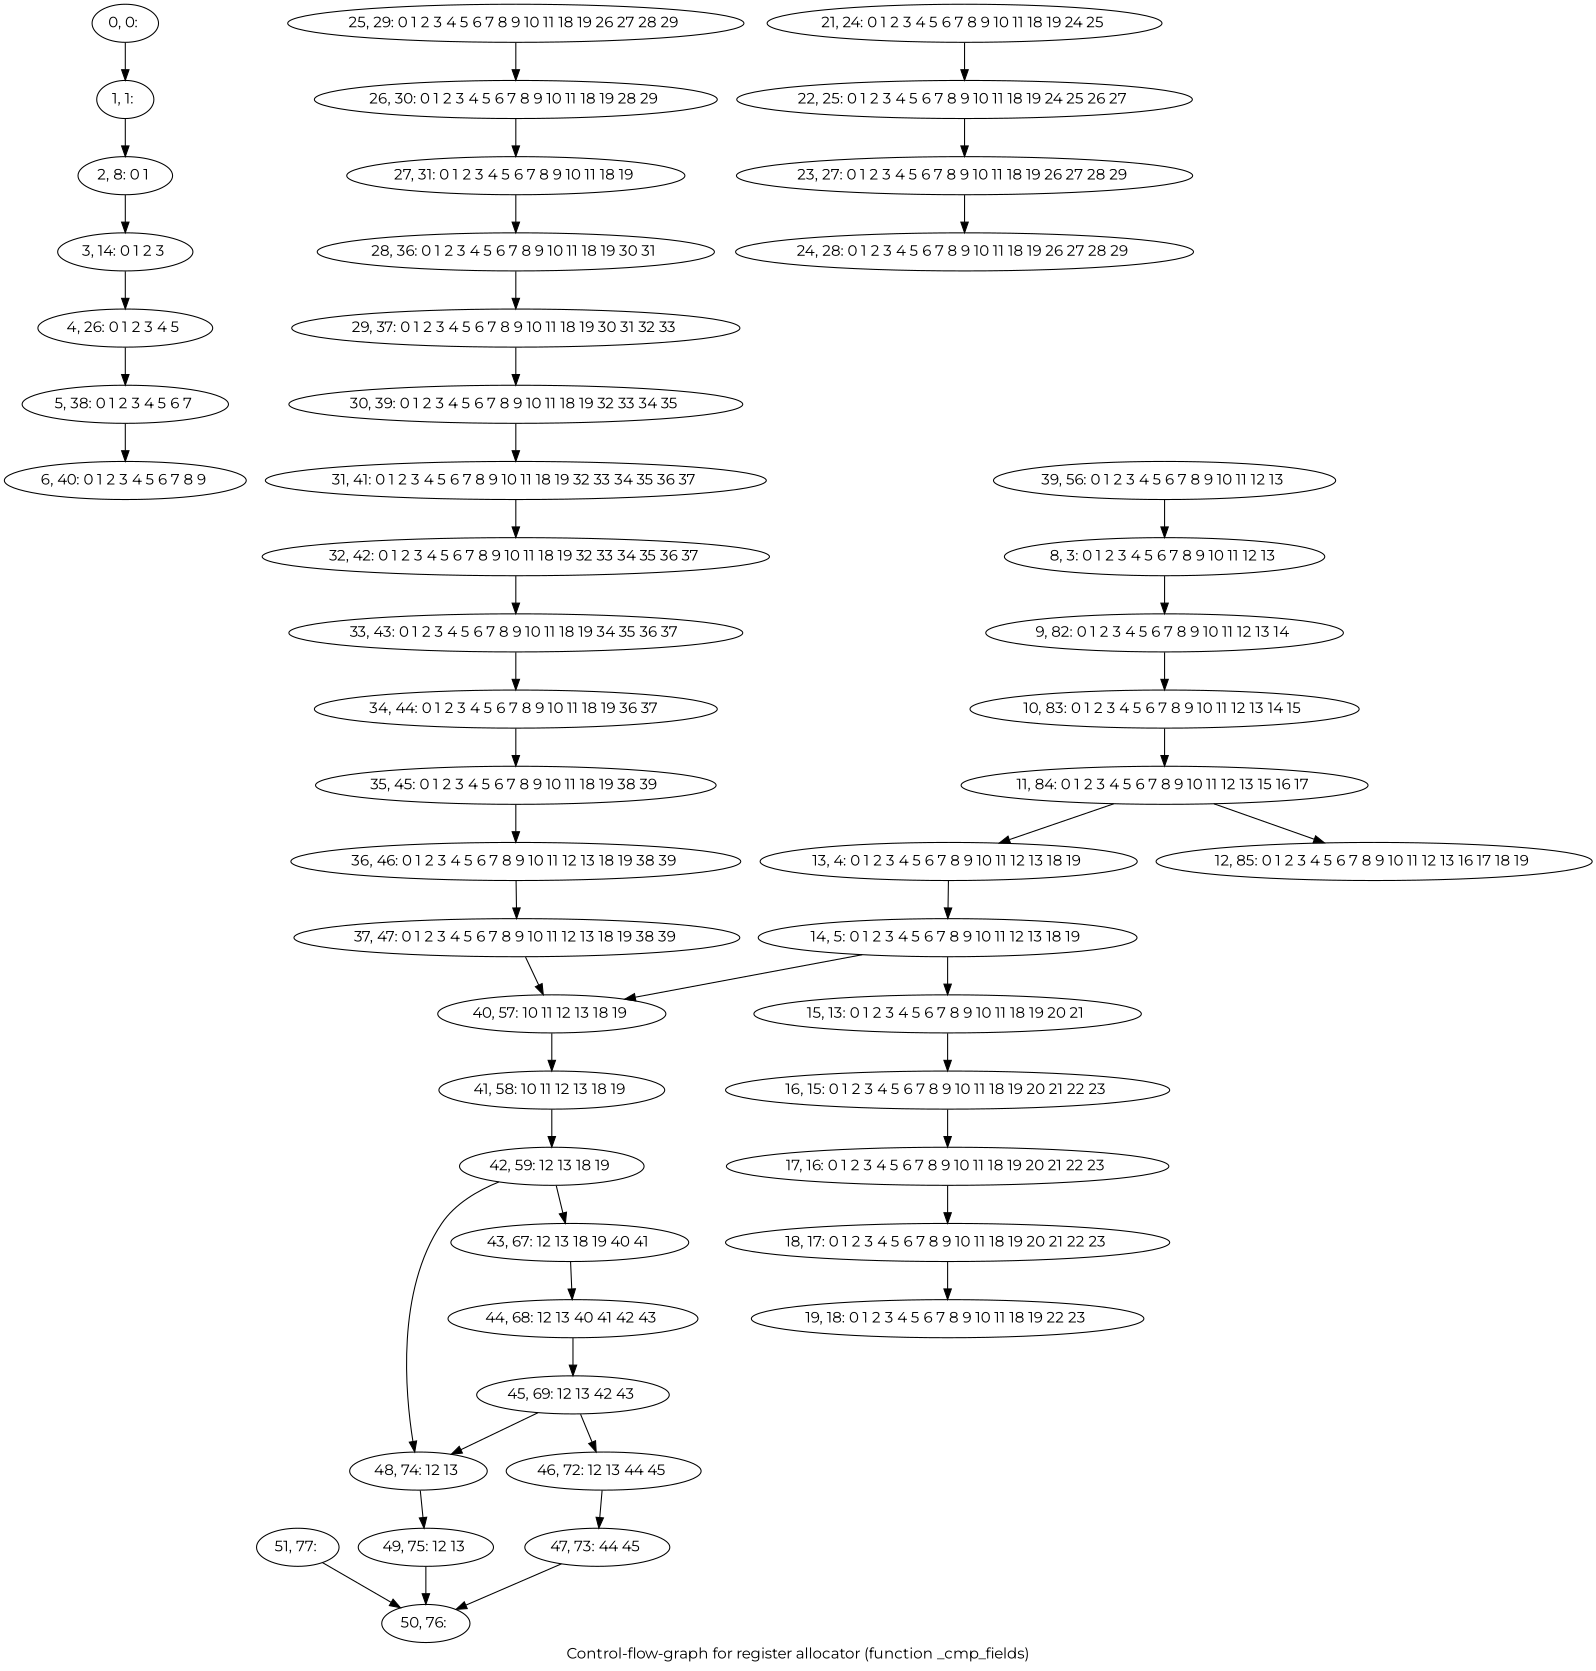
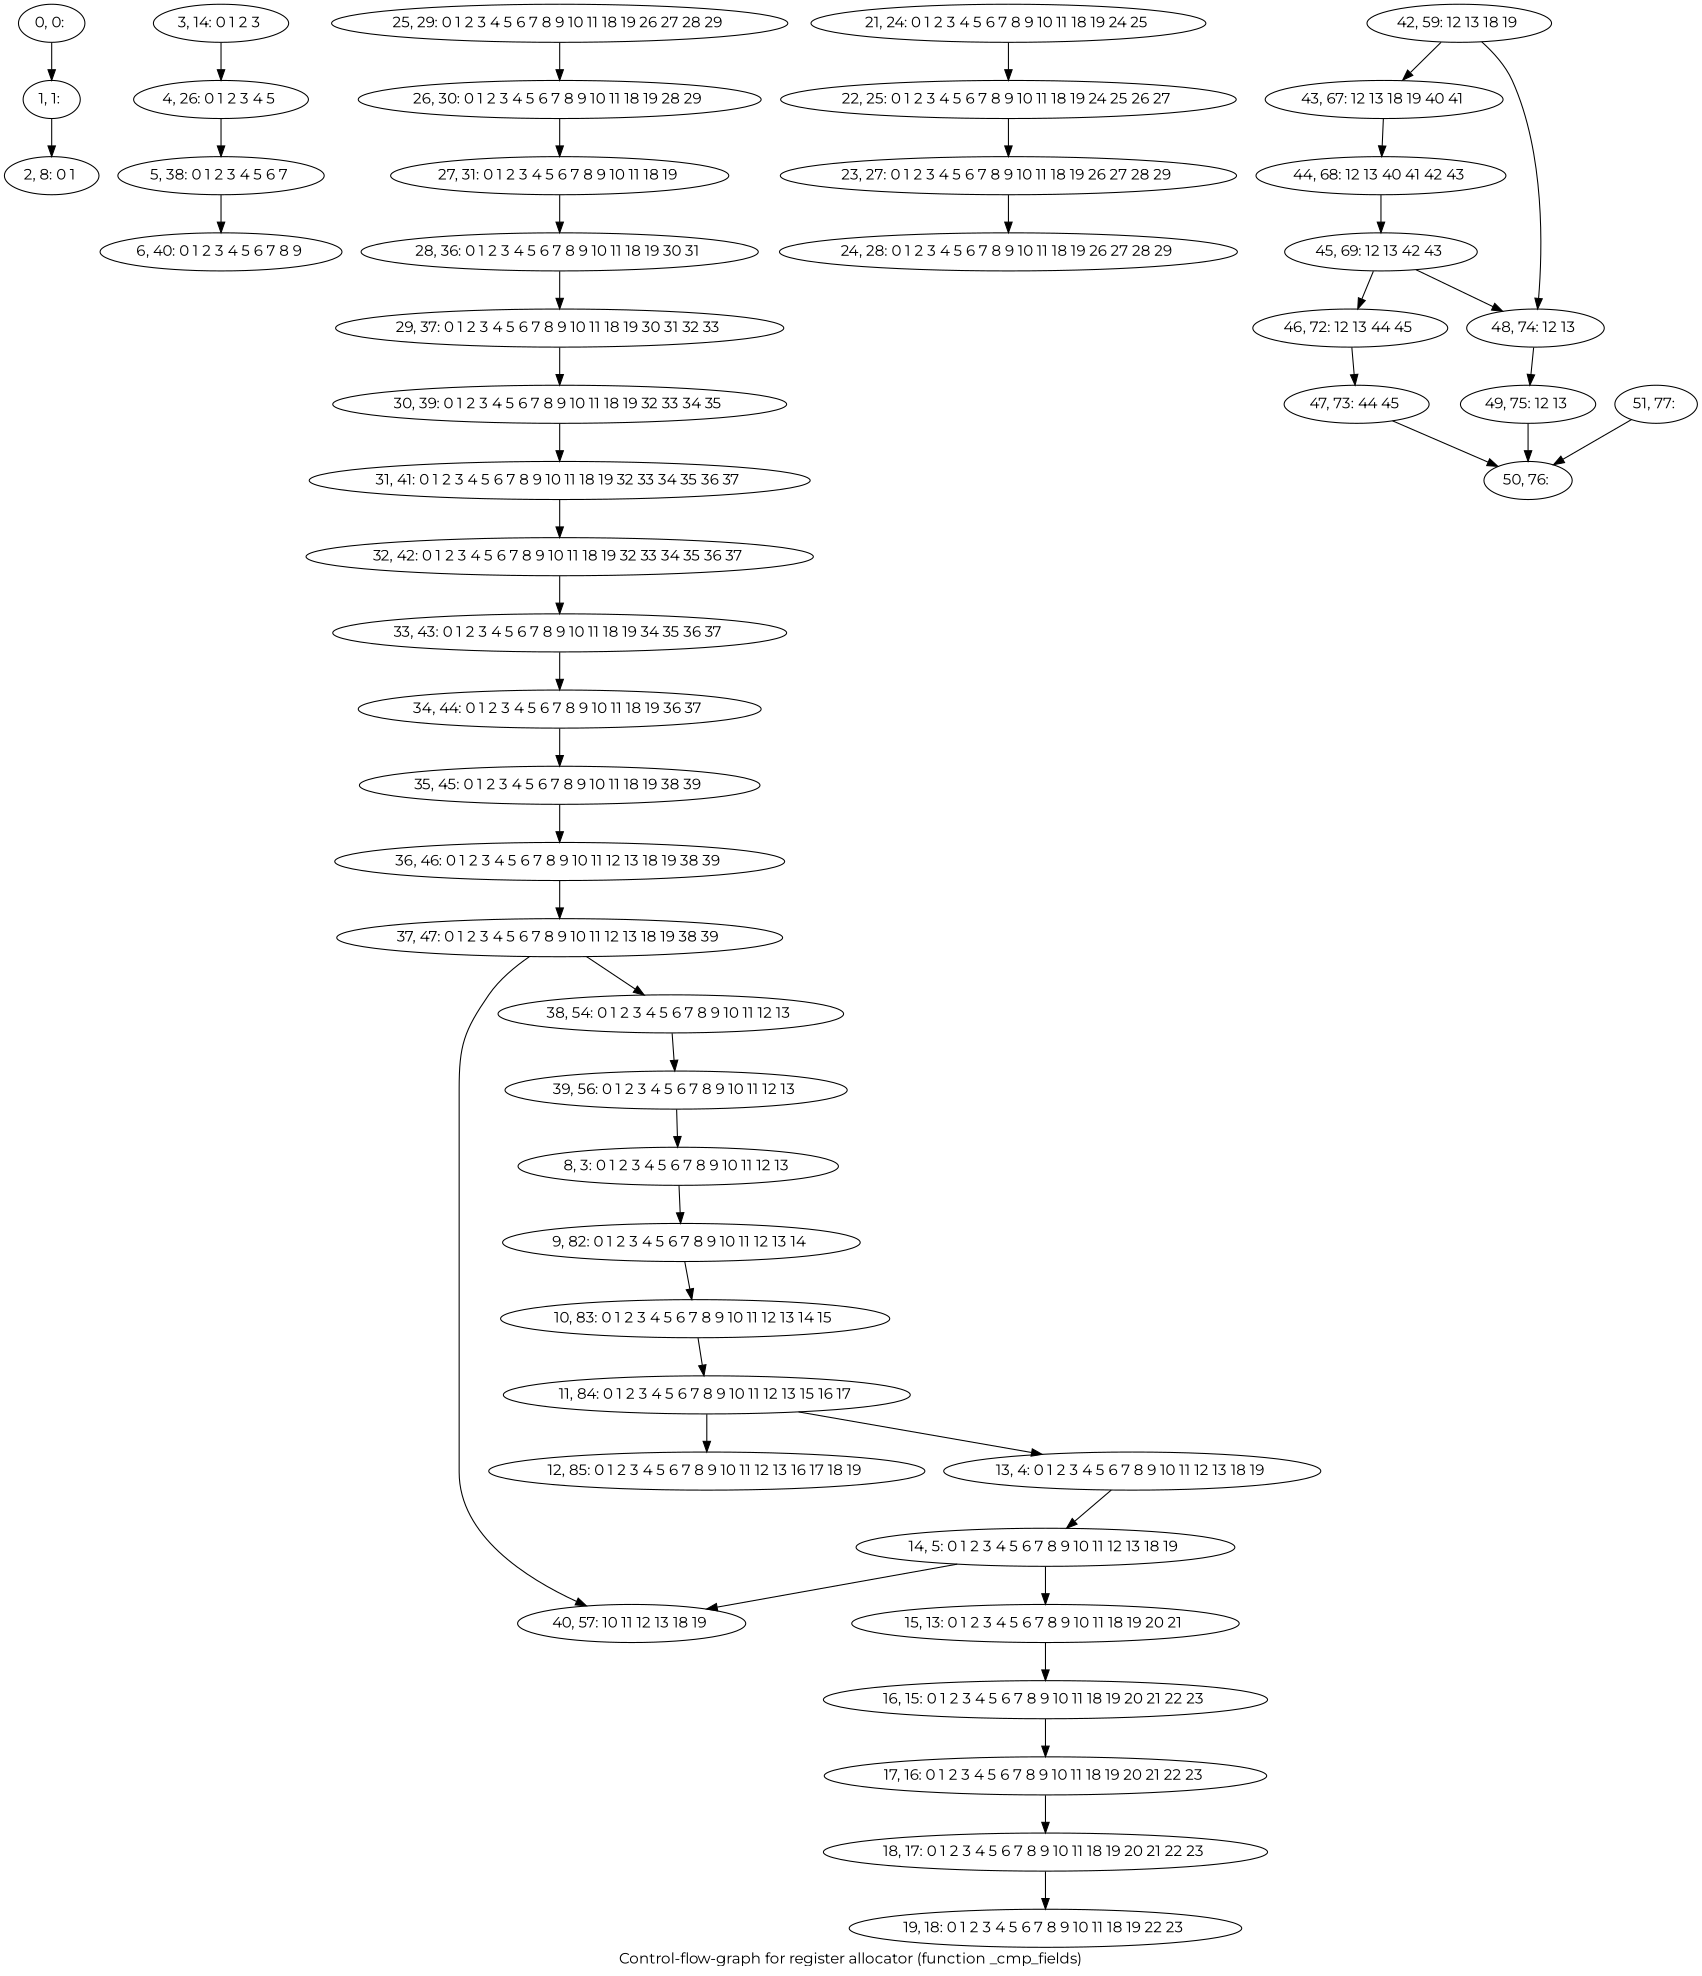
(125, 209) -> none
none -> (671, 1014)
(552, 1090) -> none
